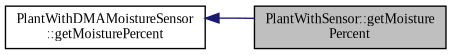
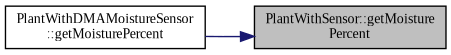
(237, 18) -> (223, 37)
